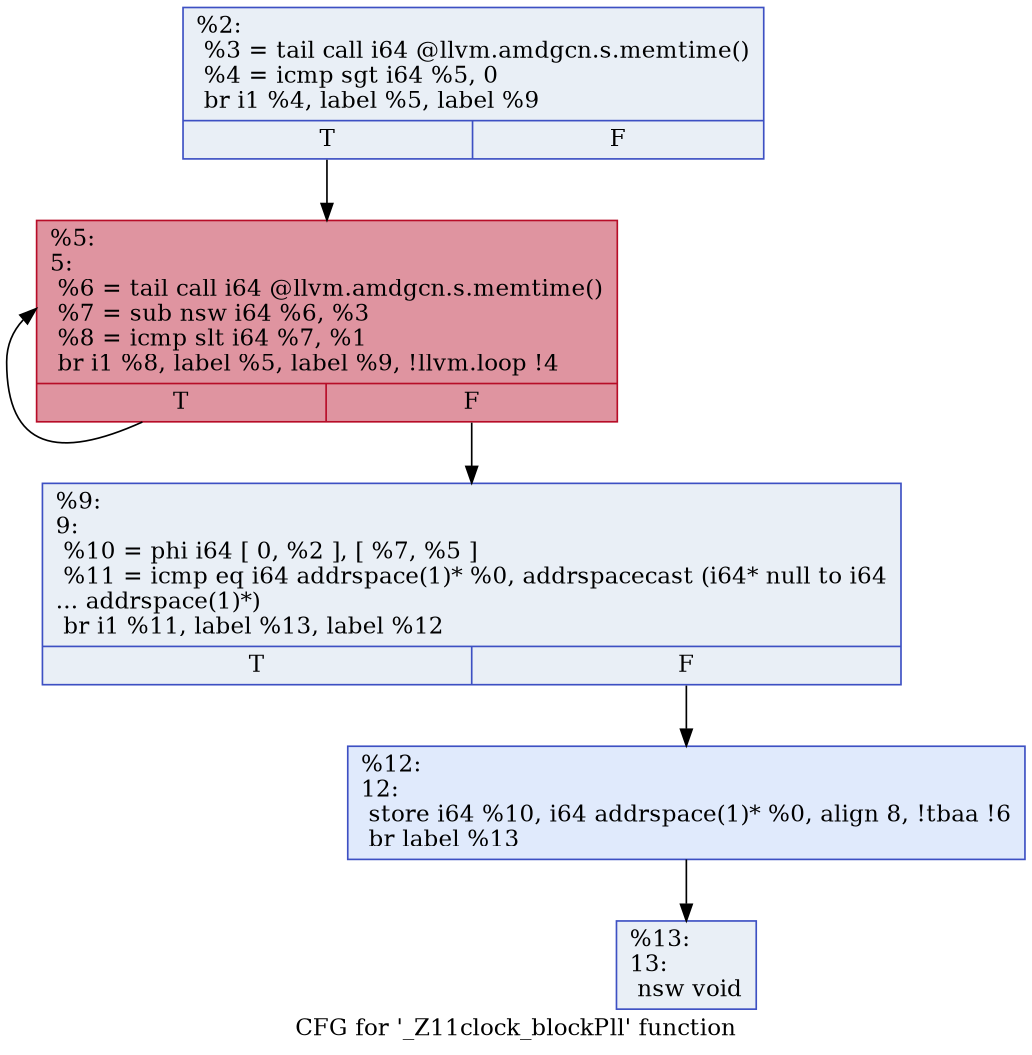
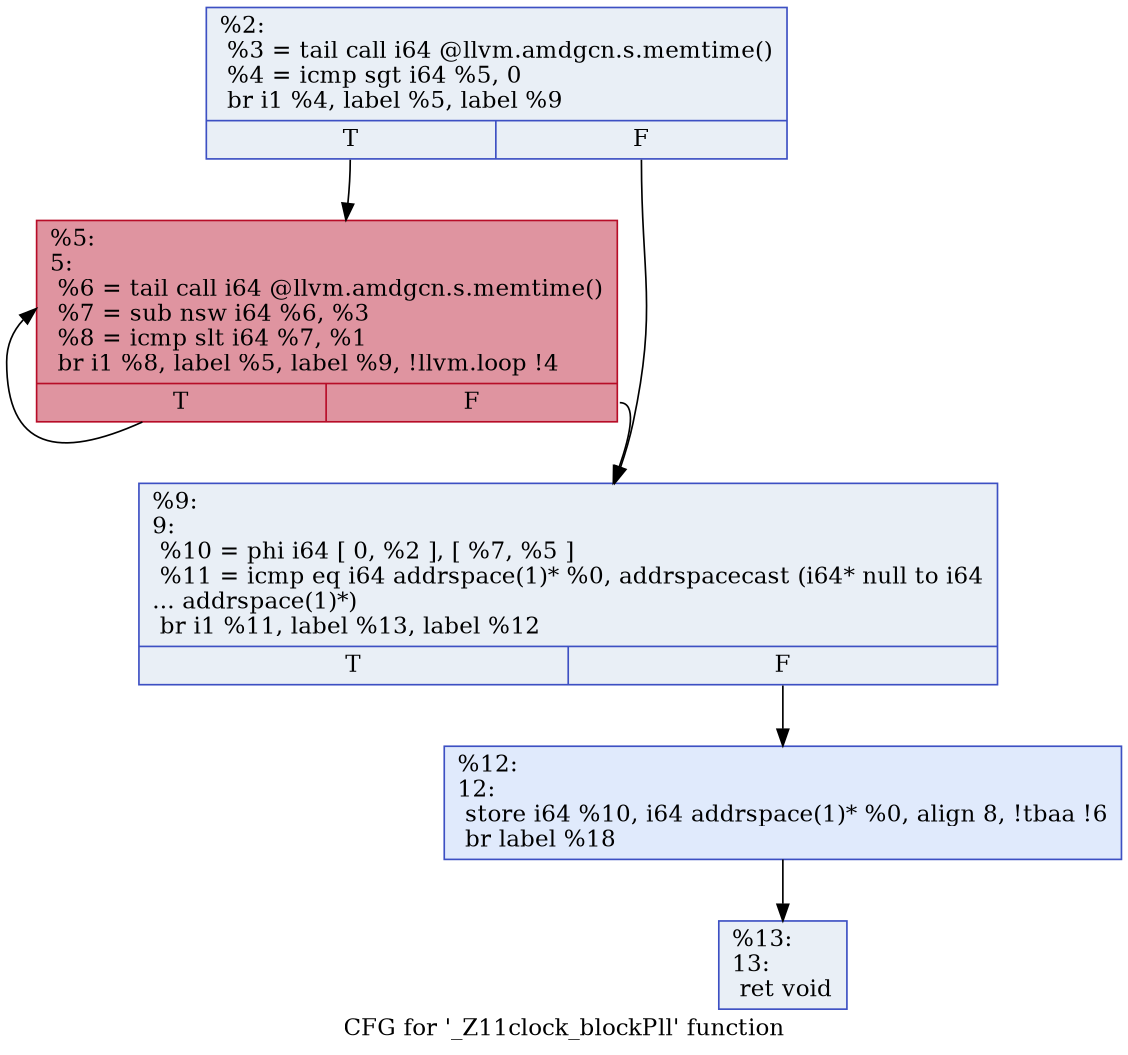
none -> (646, 315)
(441, 839) -> (537, 839)
(686, 989) -> (783, 989)
